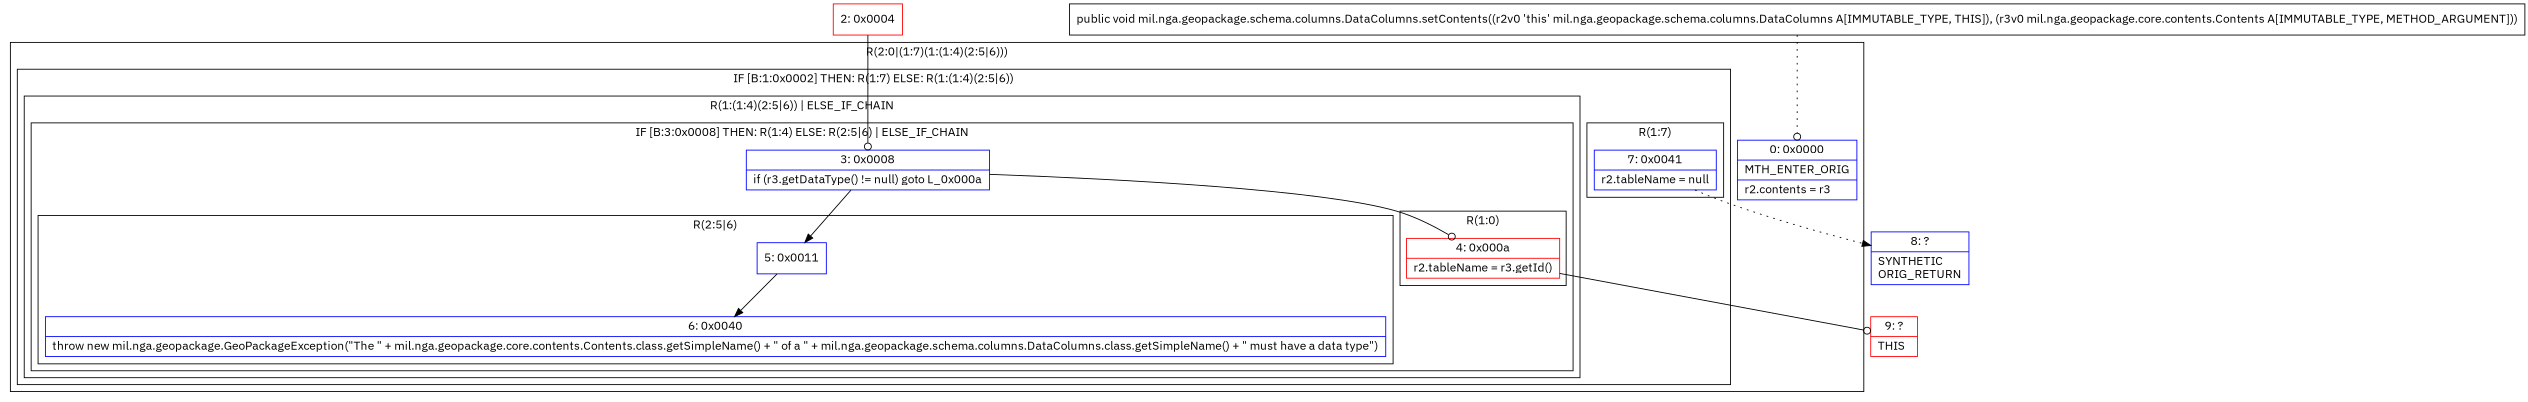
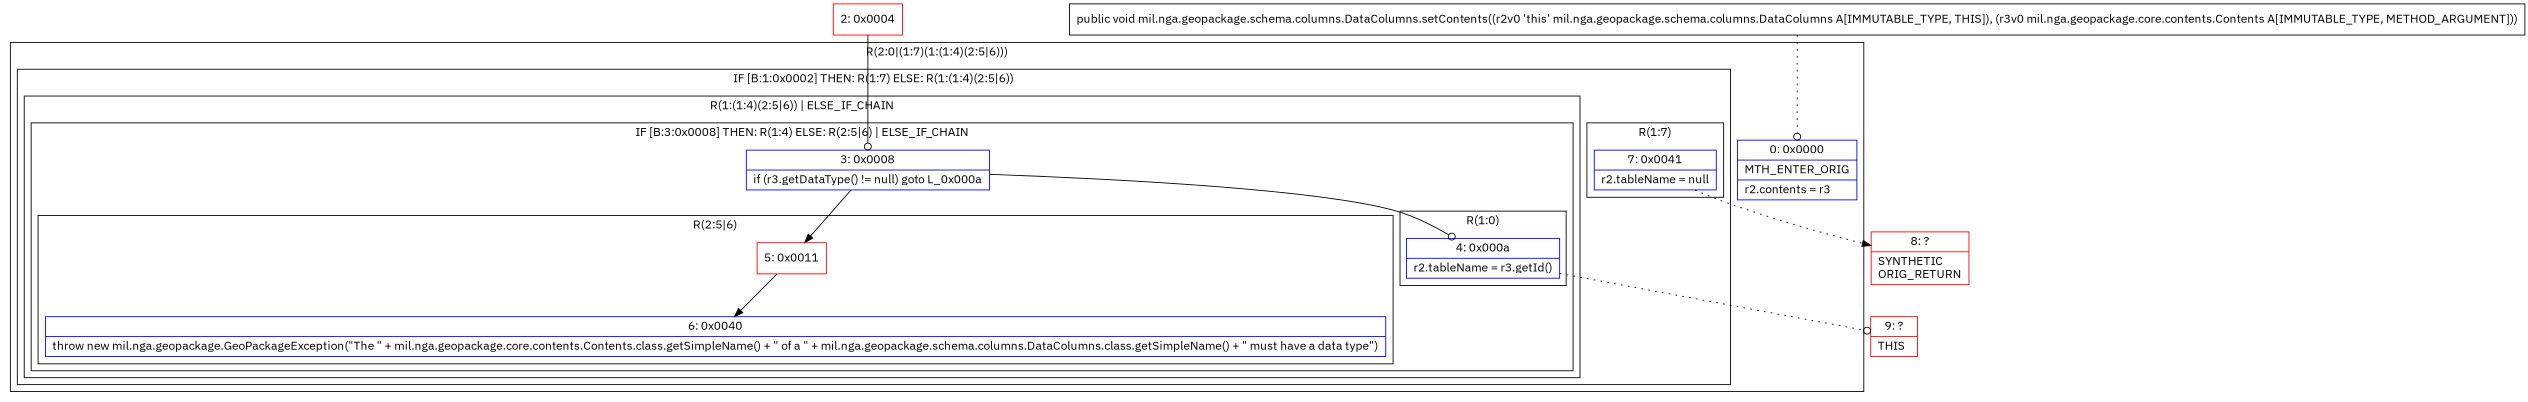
(792, 258) -> (792, 258)
(1483, 258) -> (1483, 258)
(1920, 258) -> (1920, 258)
(1712, 302) -> (1712, 302)
